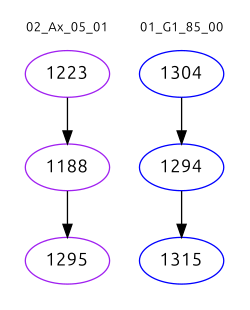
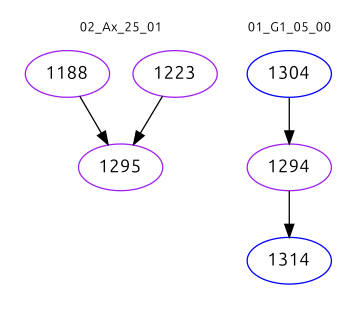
(67, 28) -> (121, 28)
(182, 28) -> (290, 28)
(67, 114) -> (151, 115)
(182, 167) -> (289, 167)
(182, 261) -> (289, 261)
